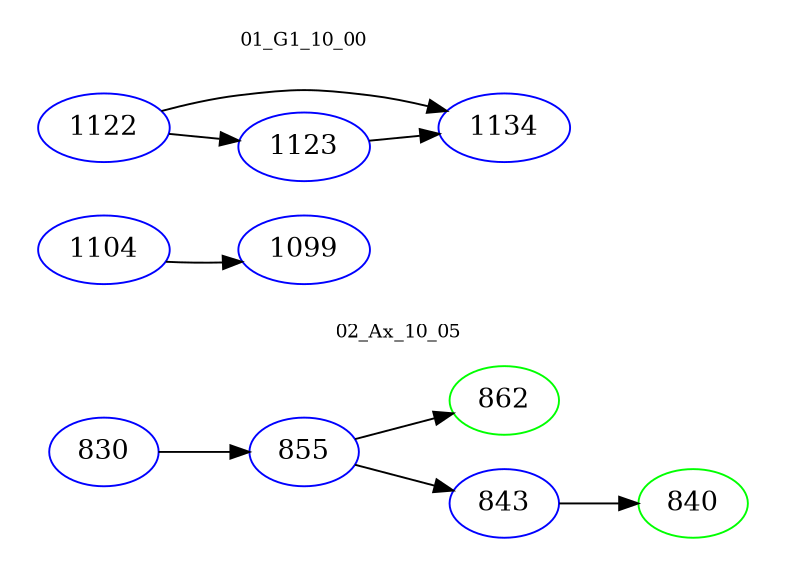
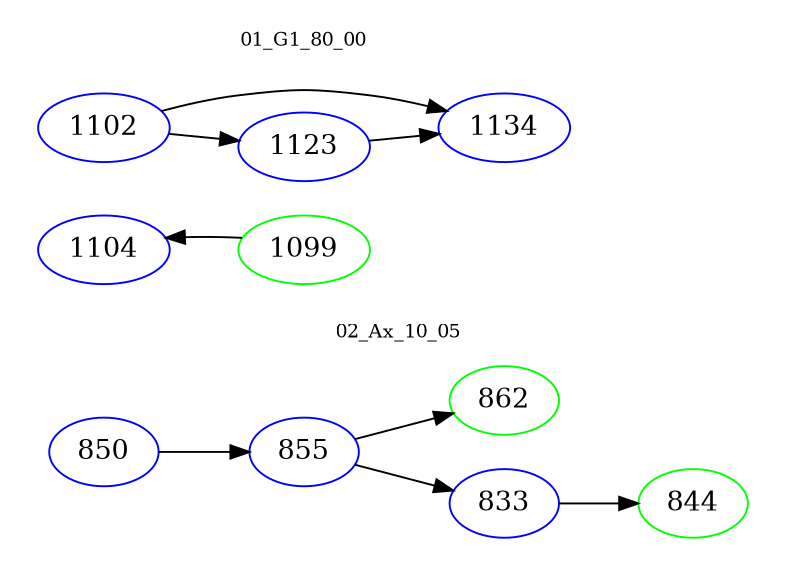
(304, 41) -> (304, 41)
(104, 128) -> (104, 128)
(304, 250) -> (304, 250)
(194, 263) -> (214, 237)
(104, 452) -> (104, 452)
(504, 503) -> (504, 503)
(693, 503) -> (693, 503)
